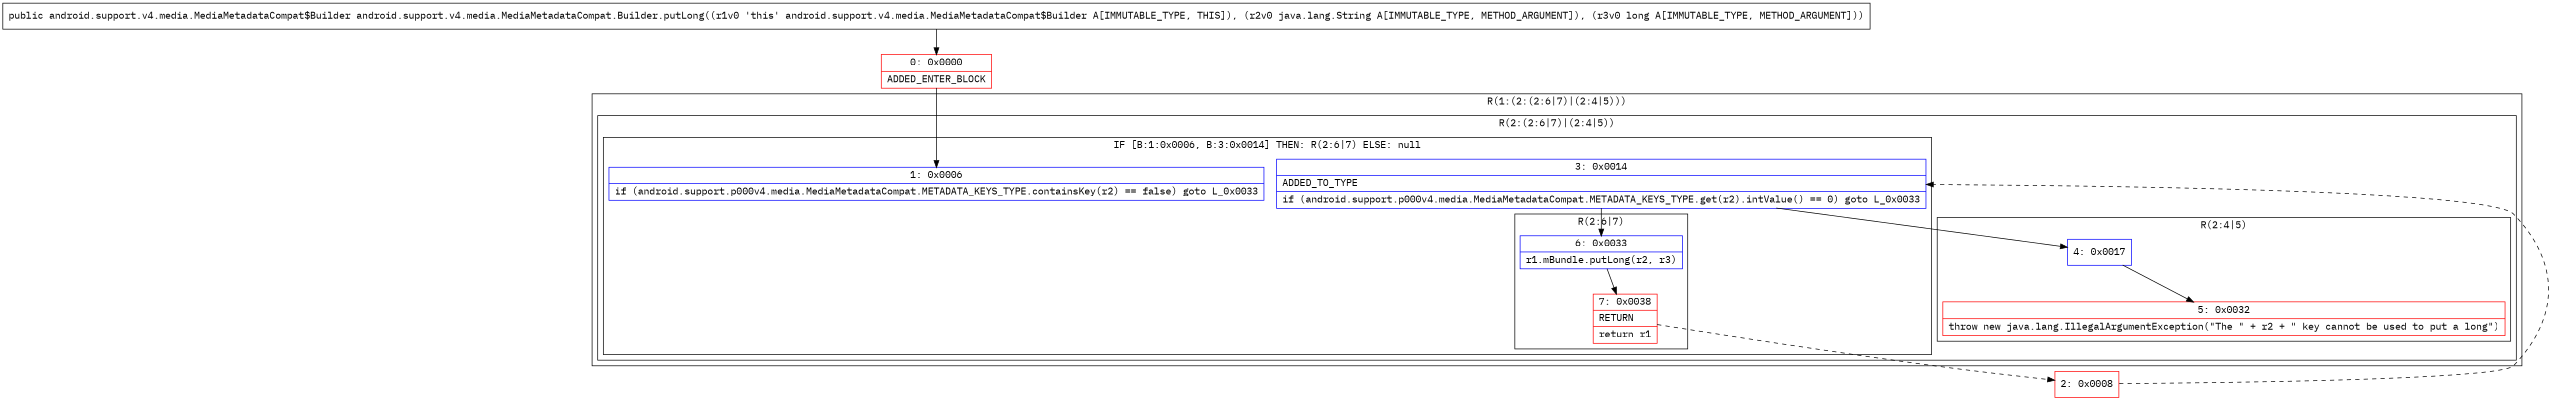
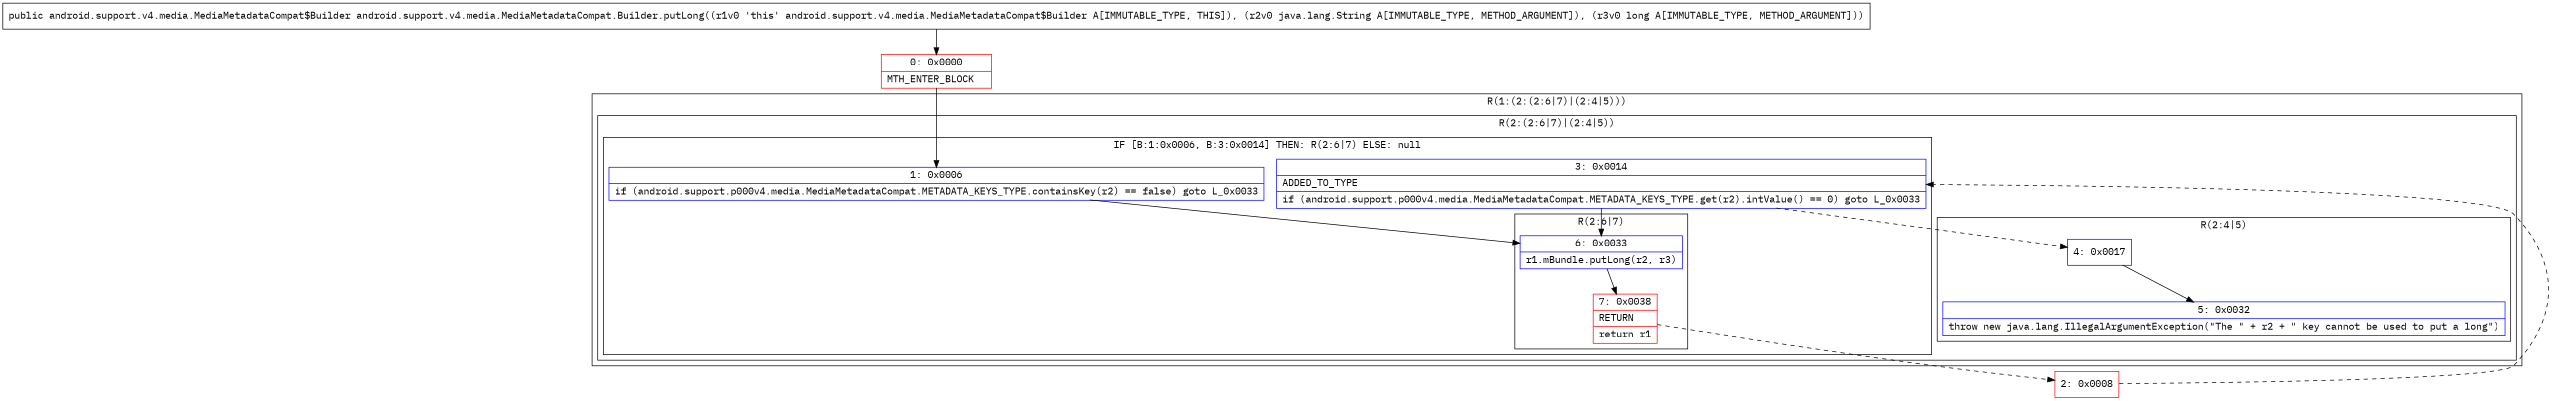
(936, 79) -> (930, 79)
none -> (1301, 221)
(1918, 227) -> (1918, 227)
(2224, 319) -> (2224, 319)
